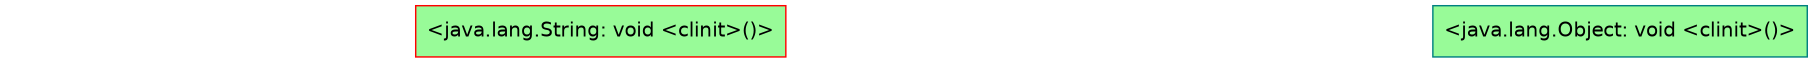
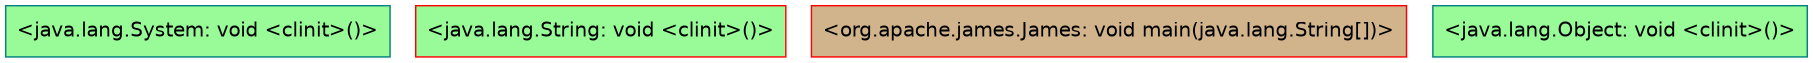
none -> (198, 31)
none -> (1109, 31)
